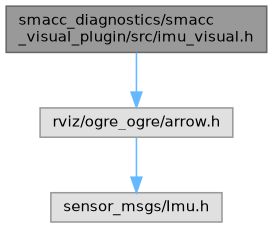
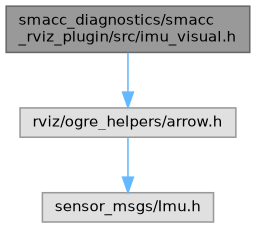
(136, 29) -> (128, 29)
(136, 123) -> (128, 123)
